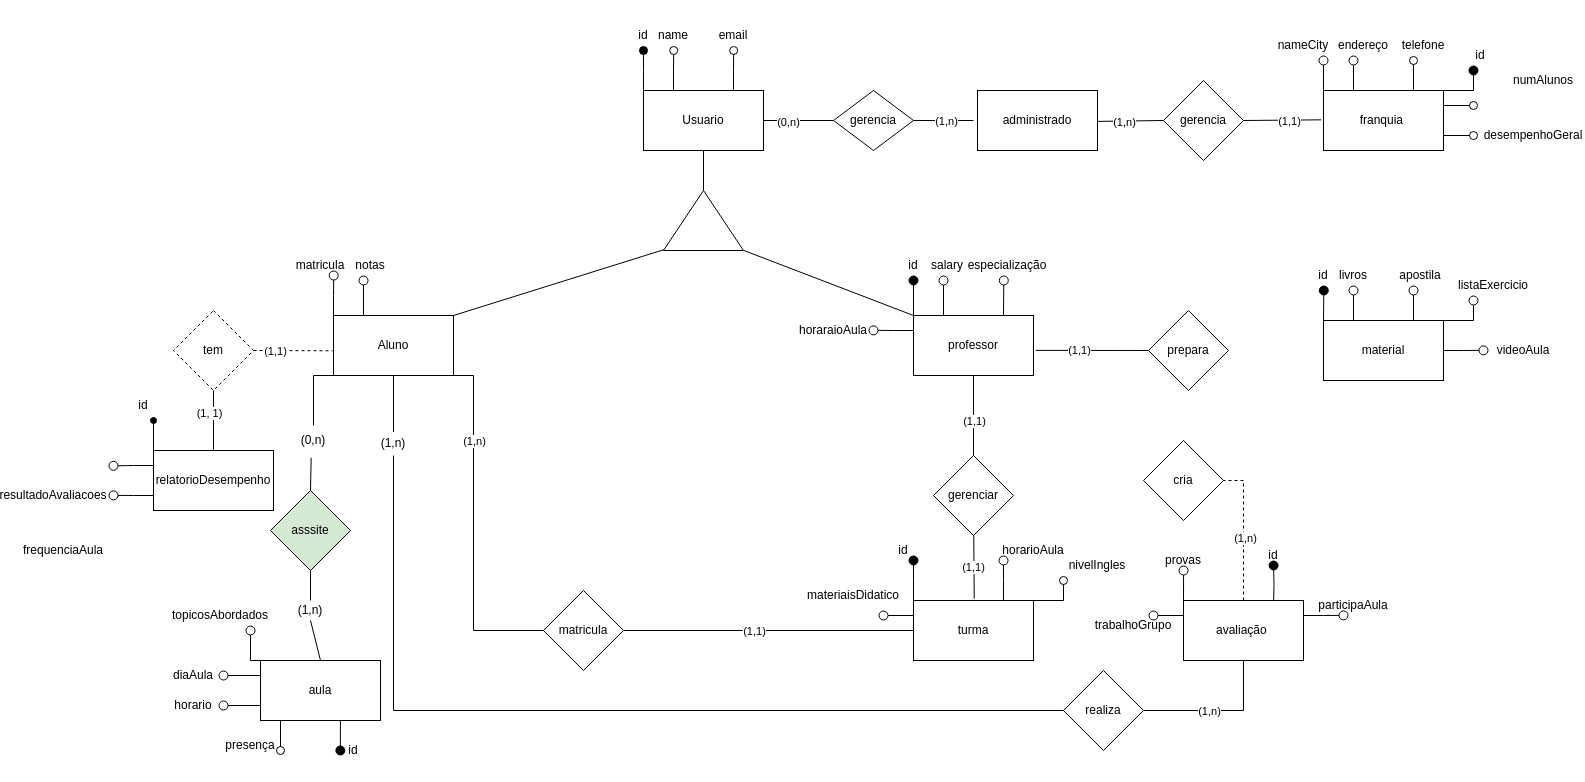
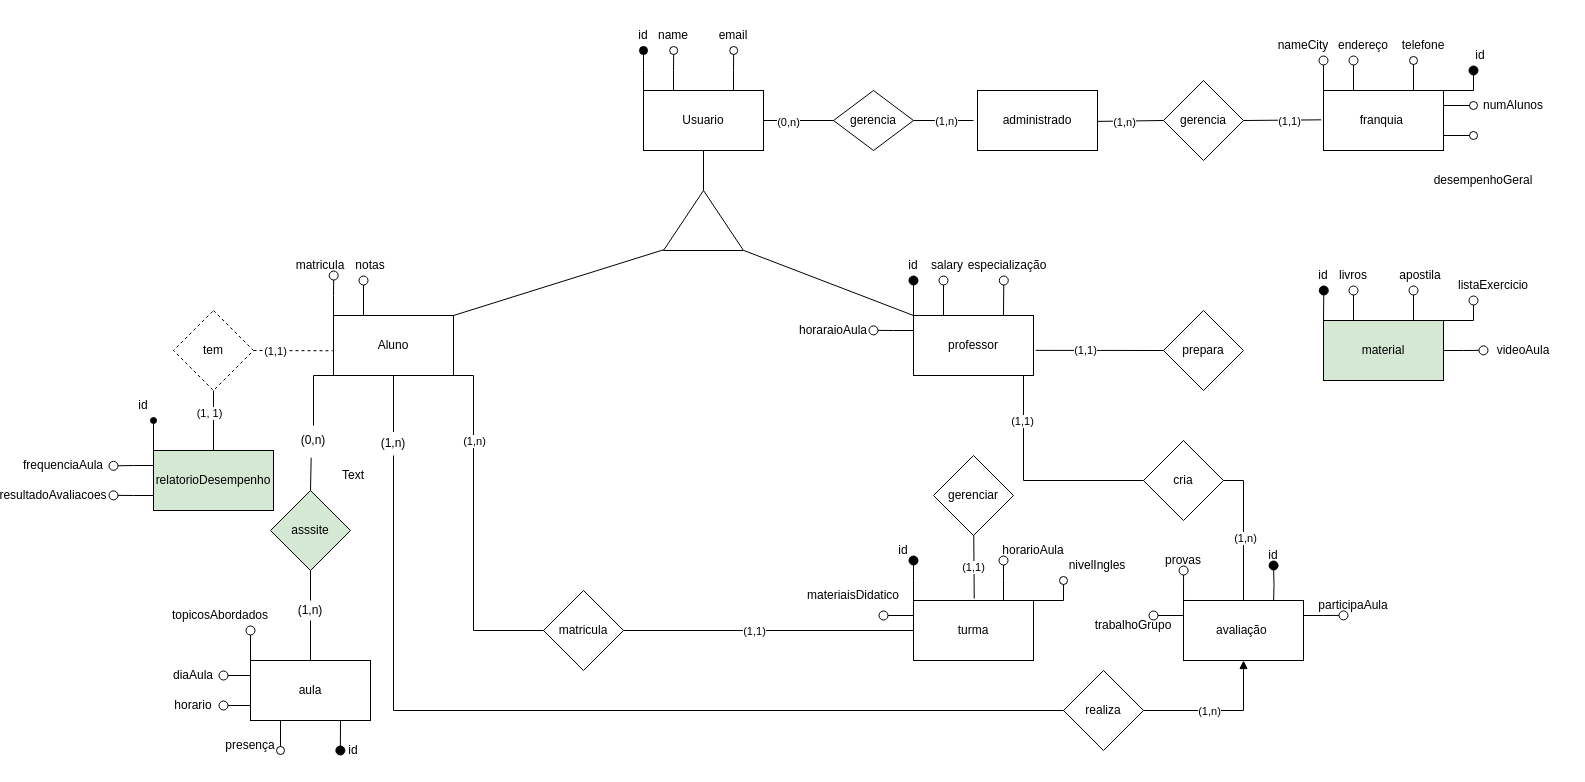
(1544, 81) -> (1514, 106)
(1534, 136) -> (1484, 181)
(1189, 351) -> (1204, 351)
(1384, 351) -> (1384, 351)
(974, 416) -> none
none -> (354, 476)
(214, 481) -> (214, 481)
none -> (1032, 481)
(1244, 497) -> (1244, 497)
(64, 551) -> (64, 466)
(1244, 667) -> (1244, 670)
(321, 691) -> (311, 691)
